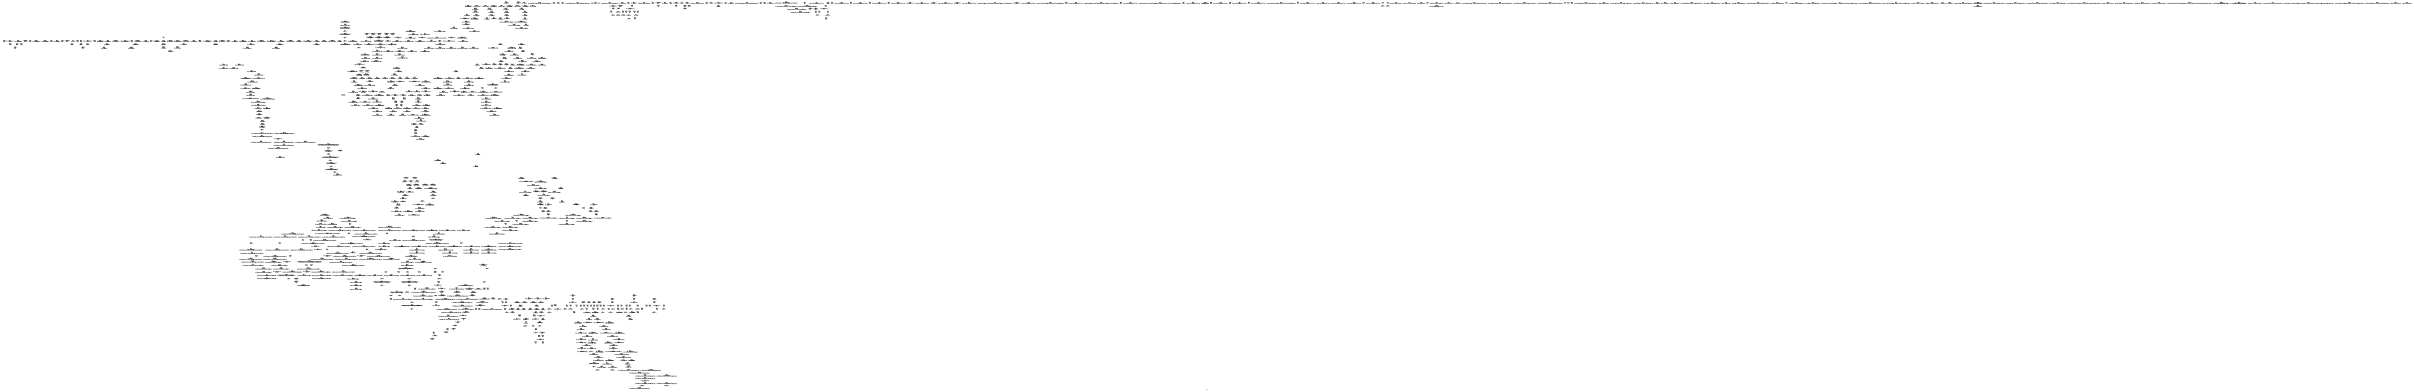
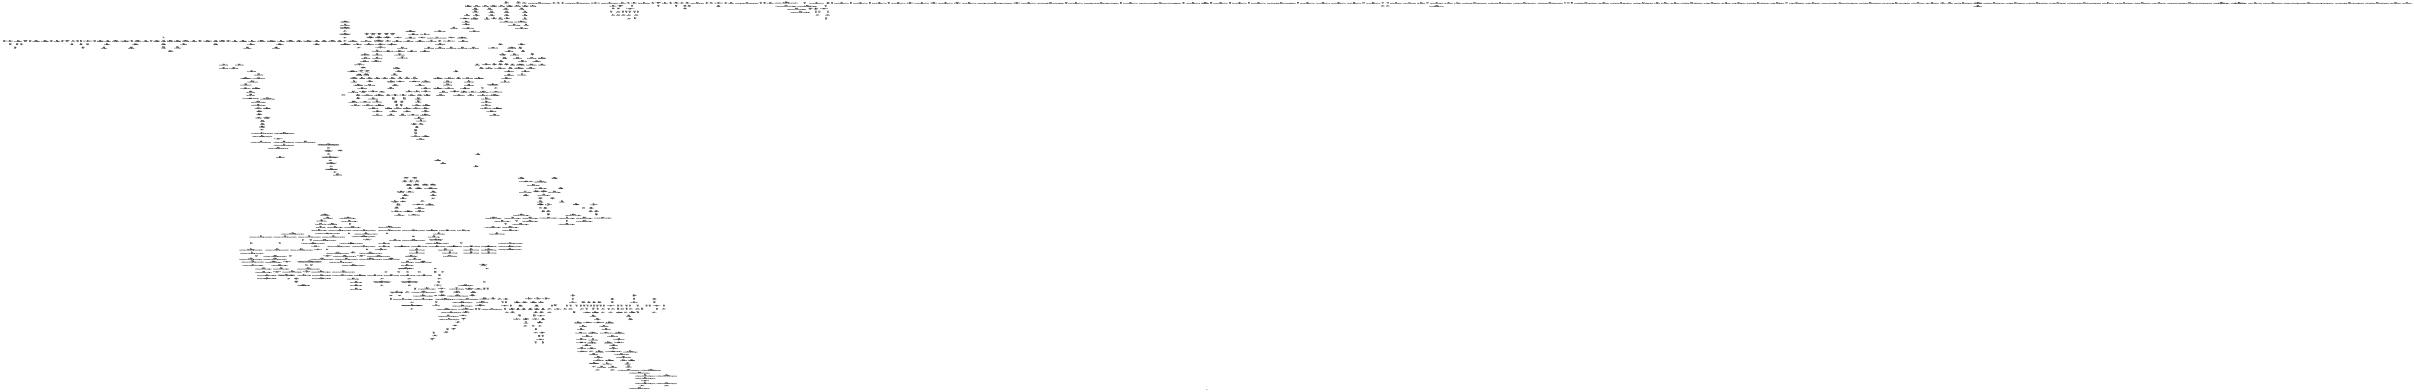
(589, 319) -> none
